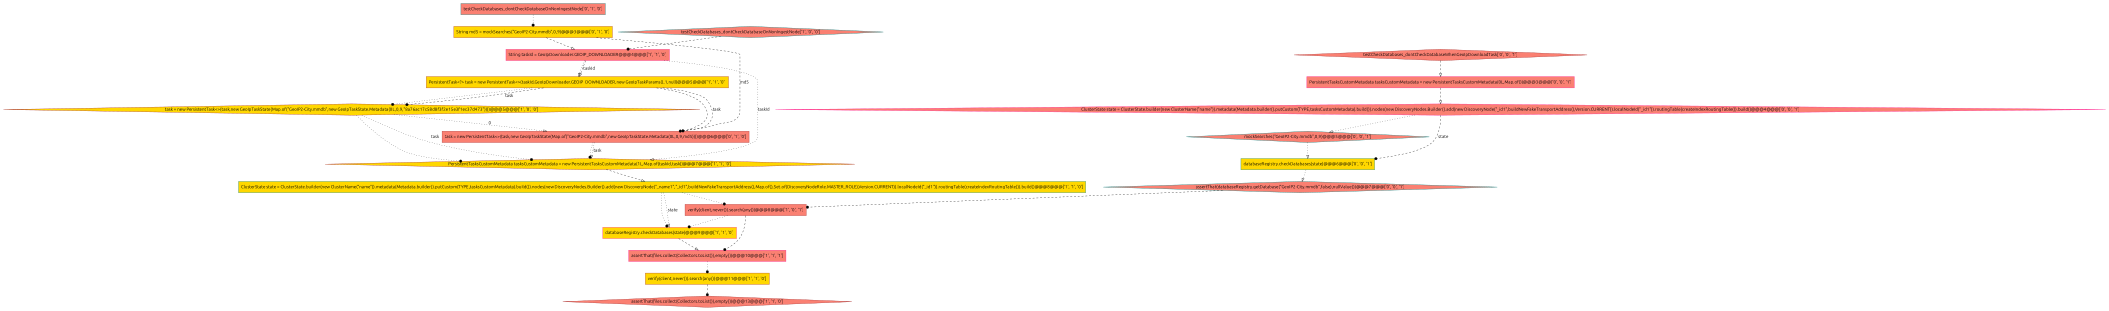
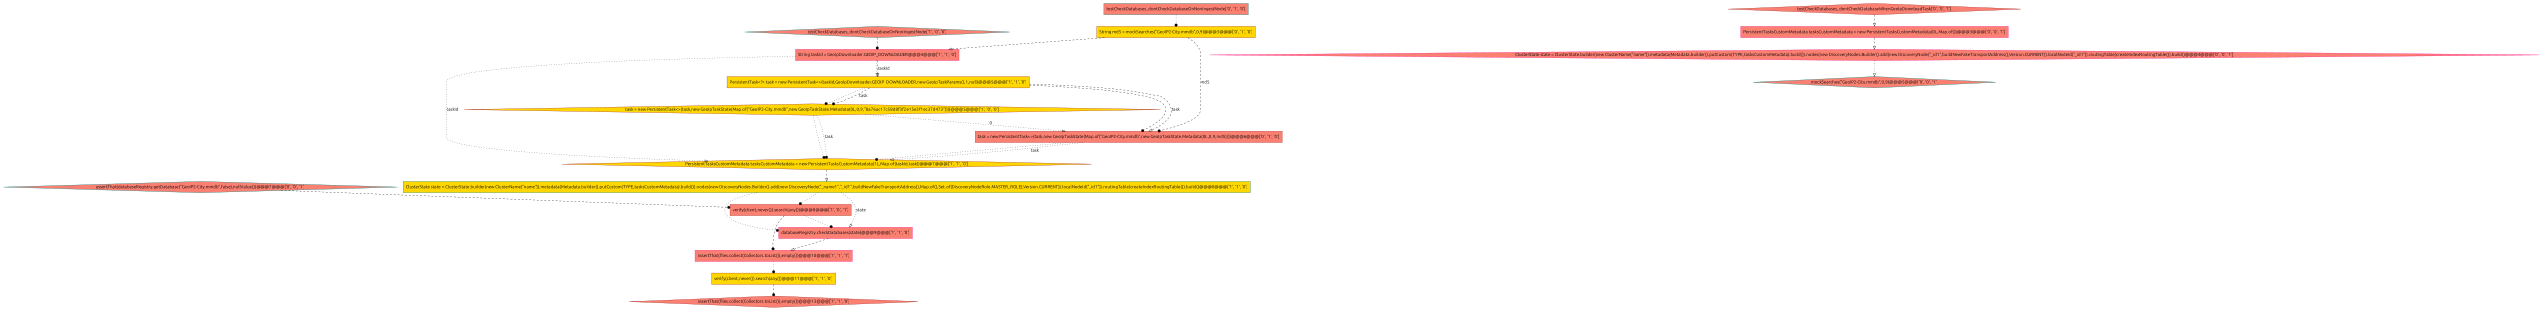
(1308, 164) -> none
(670, 233) -> (846, 233)
